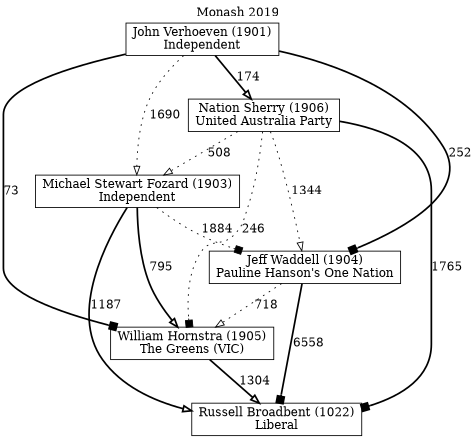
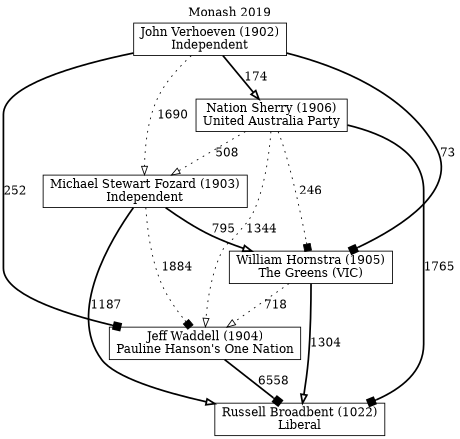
(202, 39) -> (210, 39)
(252, 303) -> (262, 303)
